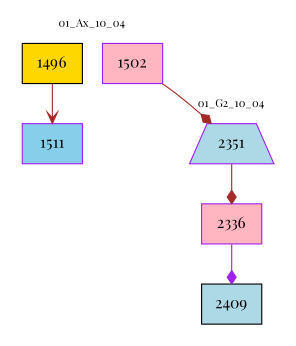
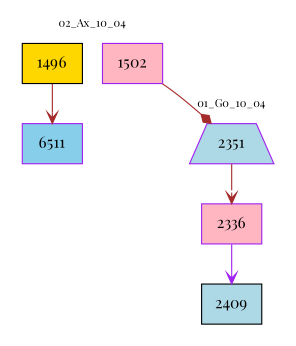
(92, 24) -> (92, 24)
(232, 104) -> (232, 104)
(52, 144) -> (52, 144)
(232, 177) -> (232, 177)
(232, 259) -> (232, 259)
